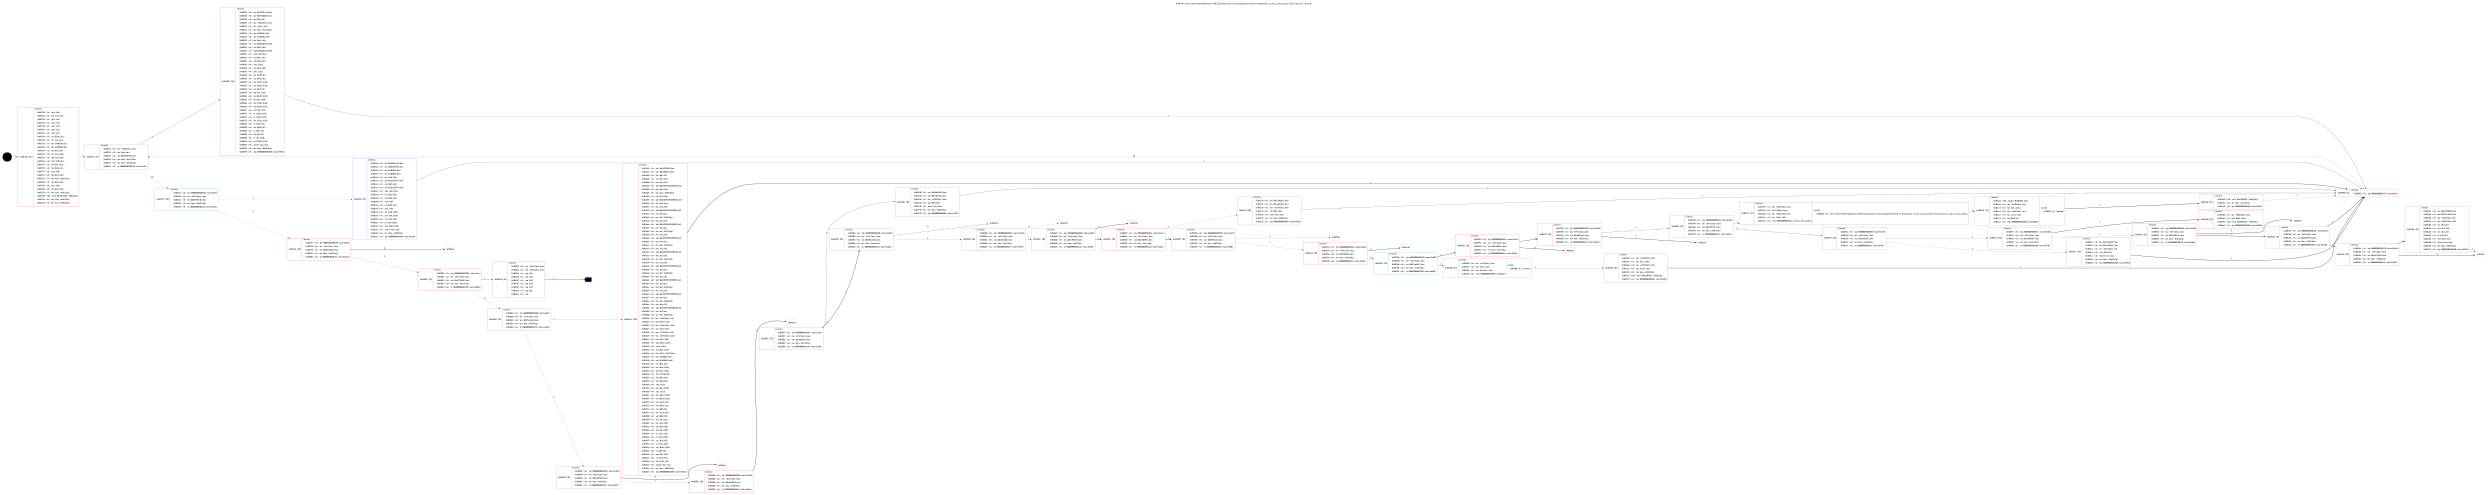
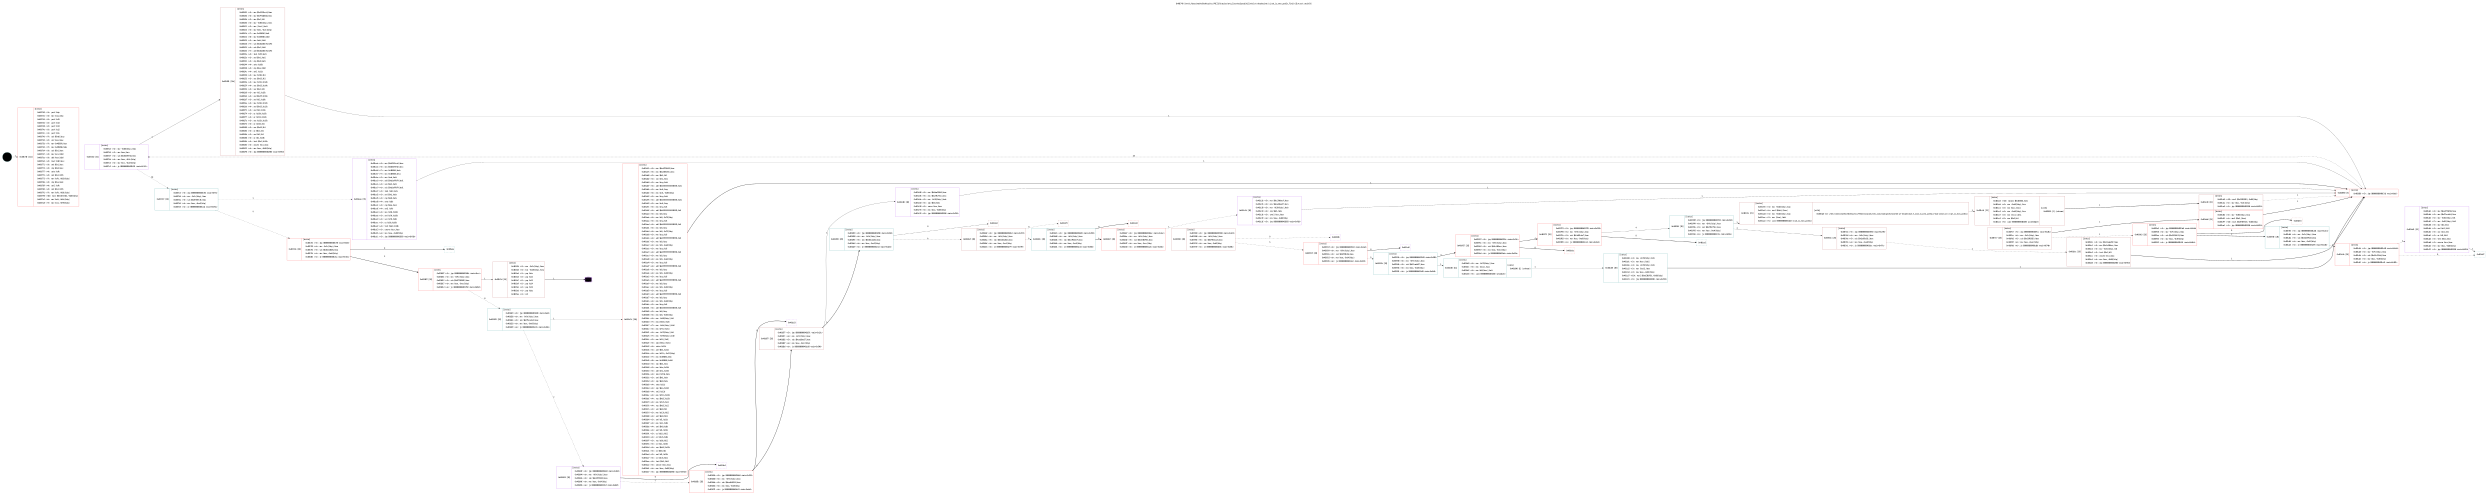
(81, 157) -> none
(2346, 213) -> (2307, 207)
(1936, 238) -> none
(1168, 239) -> none
(2401, 243) -> (2401, 243)
(2436, 256) -> (2436, 256)
(384, 264) -> (384, 264)
none -> (782, 414)
